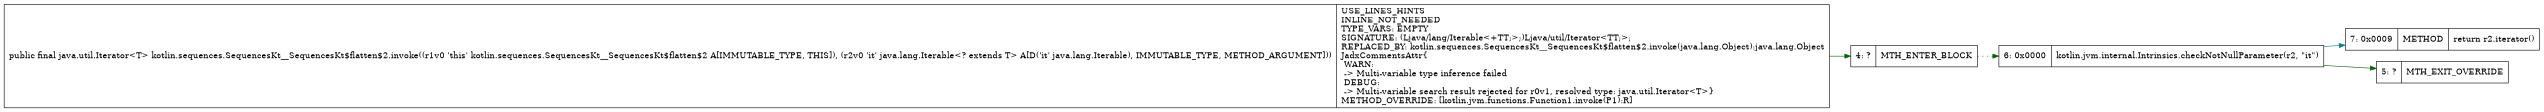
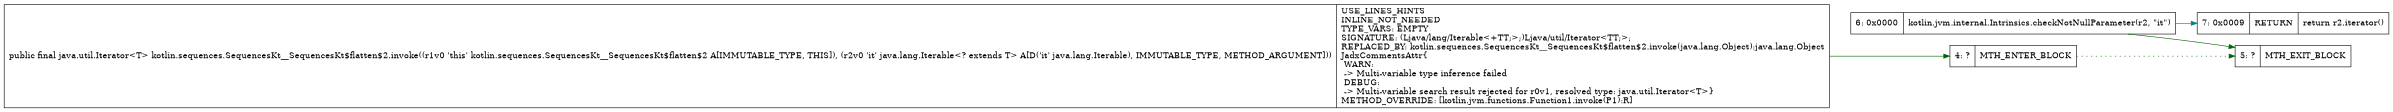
(2423, 39) -> (2274, 23)
(1985, 56) -> (2153, 56)
(2455, 72) -> (2306, 56)
